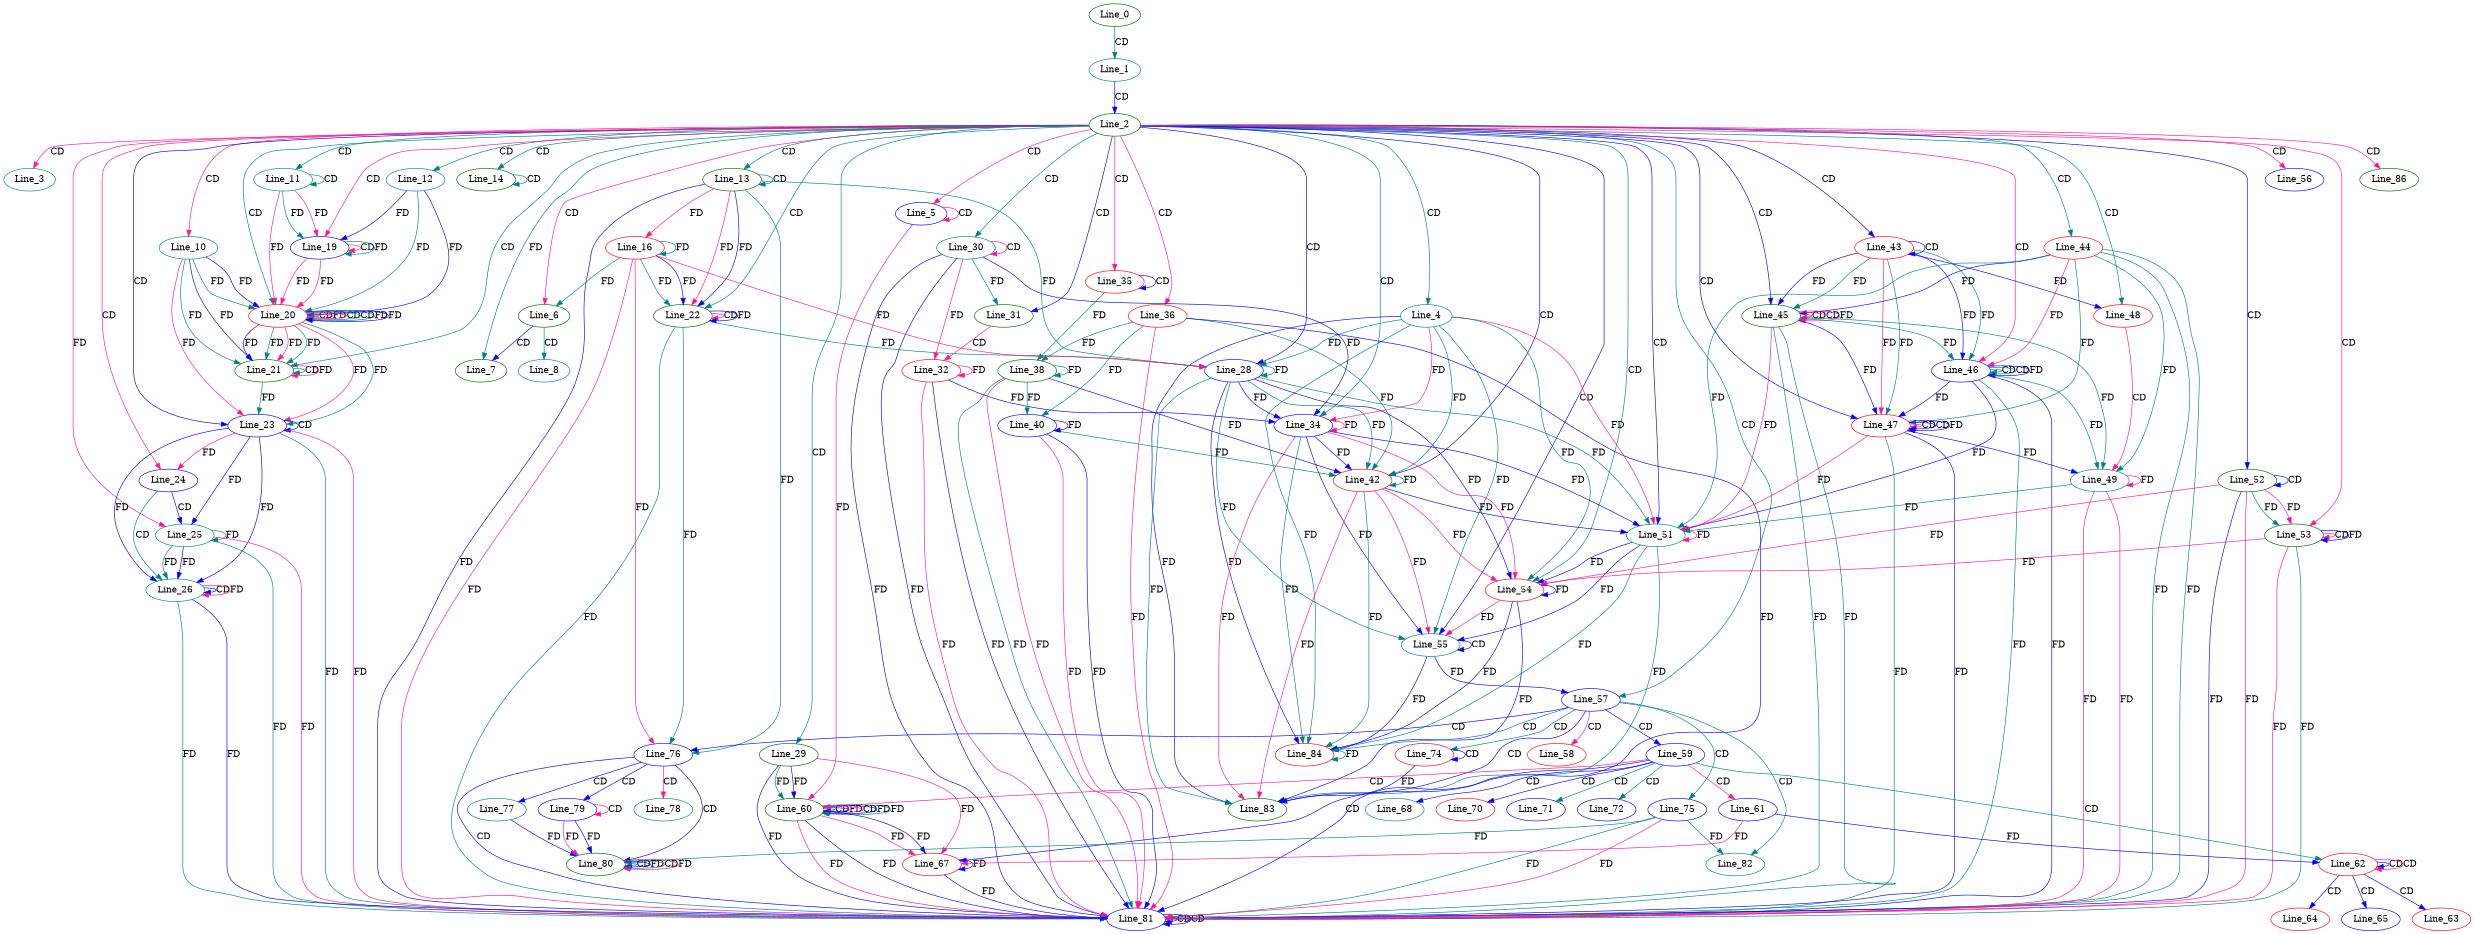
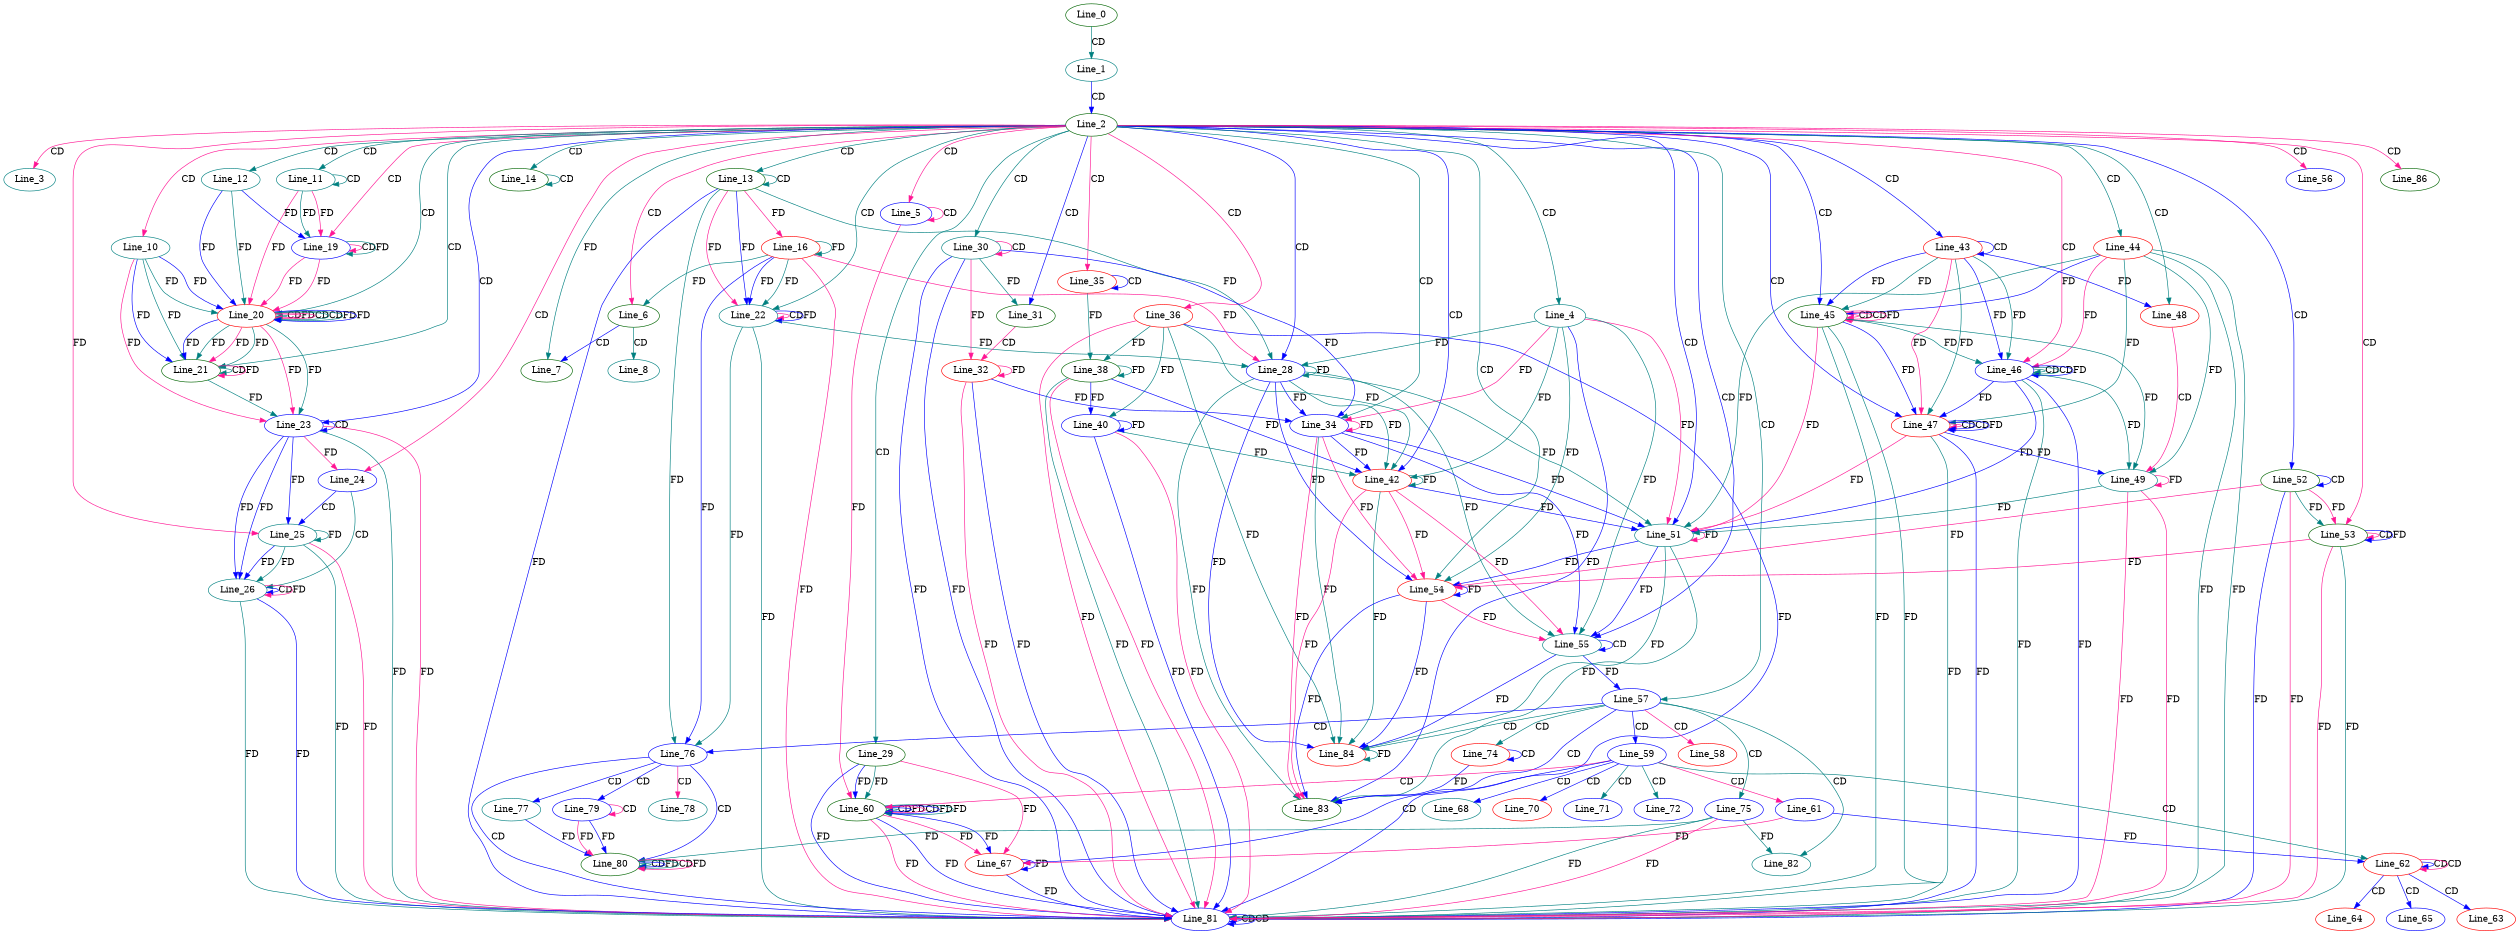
(683, 316) -> (748, 316)
(1027, 395) -> (1091, 395)
(1282, 493) -> (1242, 536)
(636, 501) -> (701, 482)
